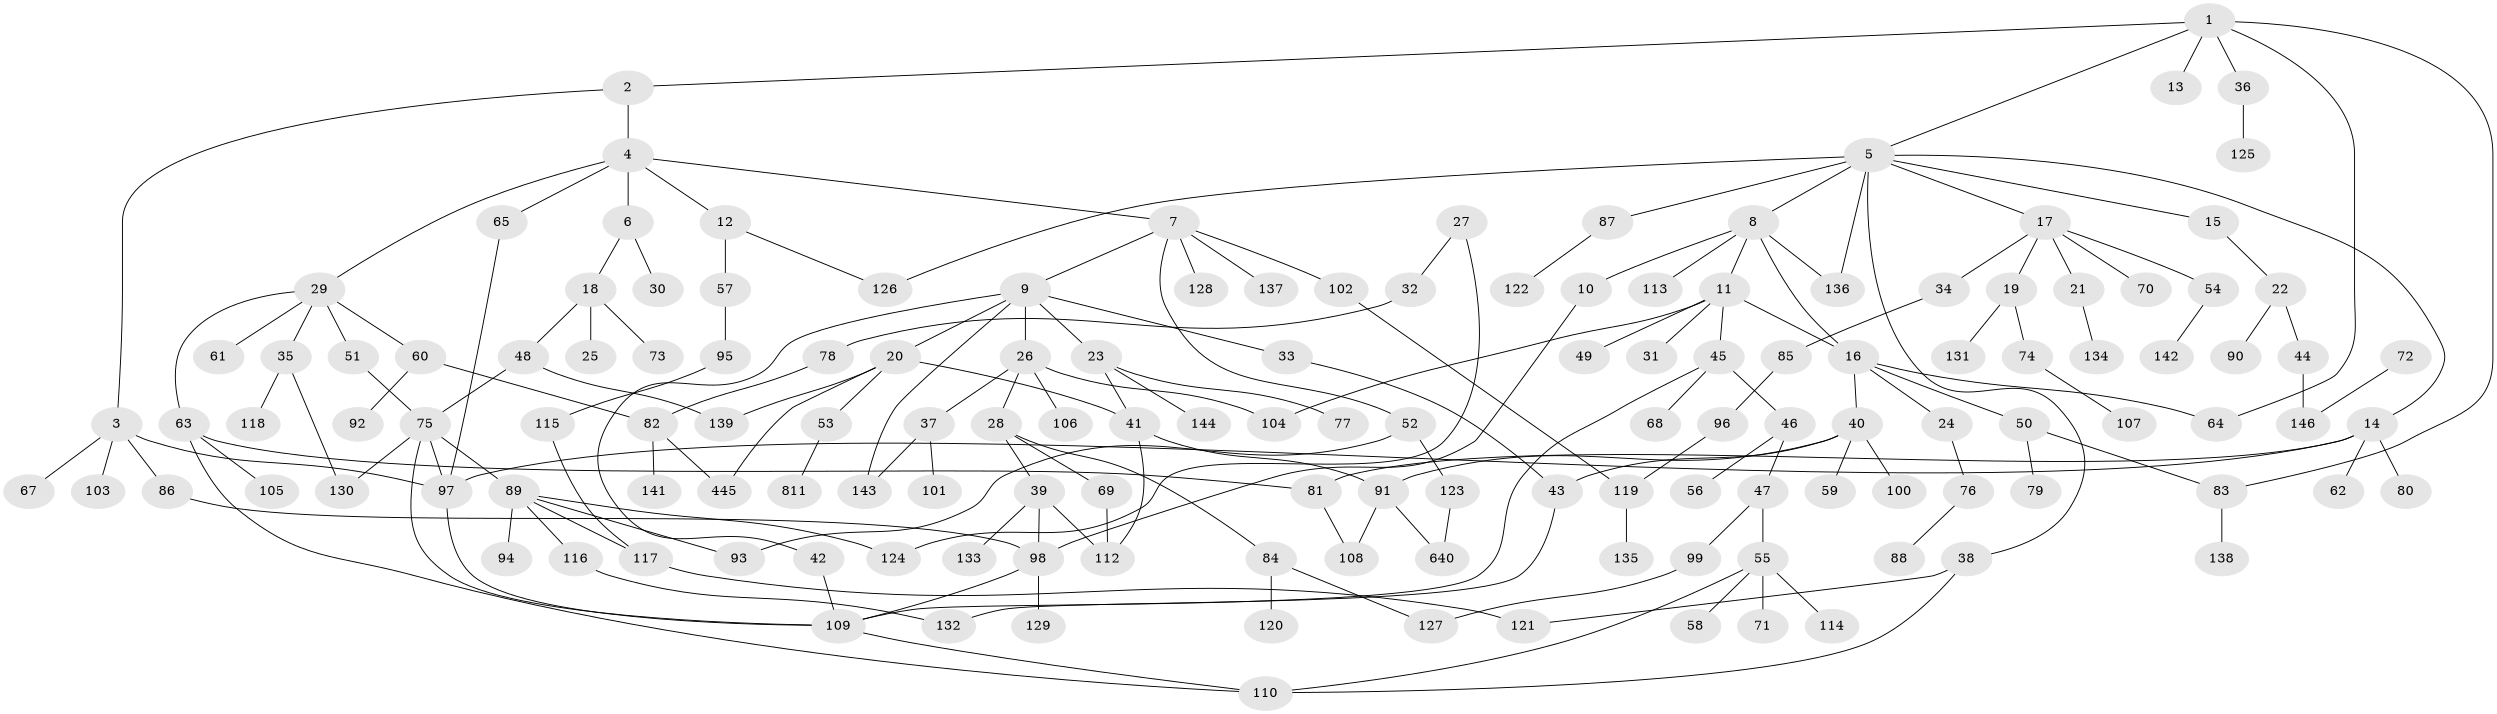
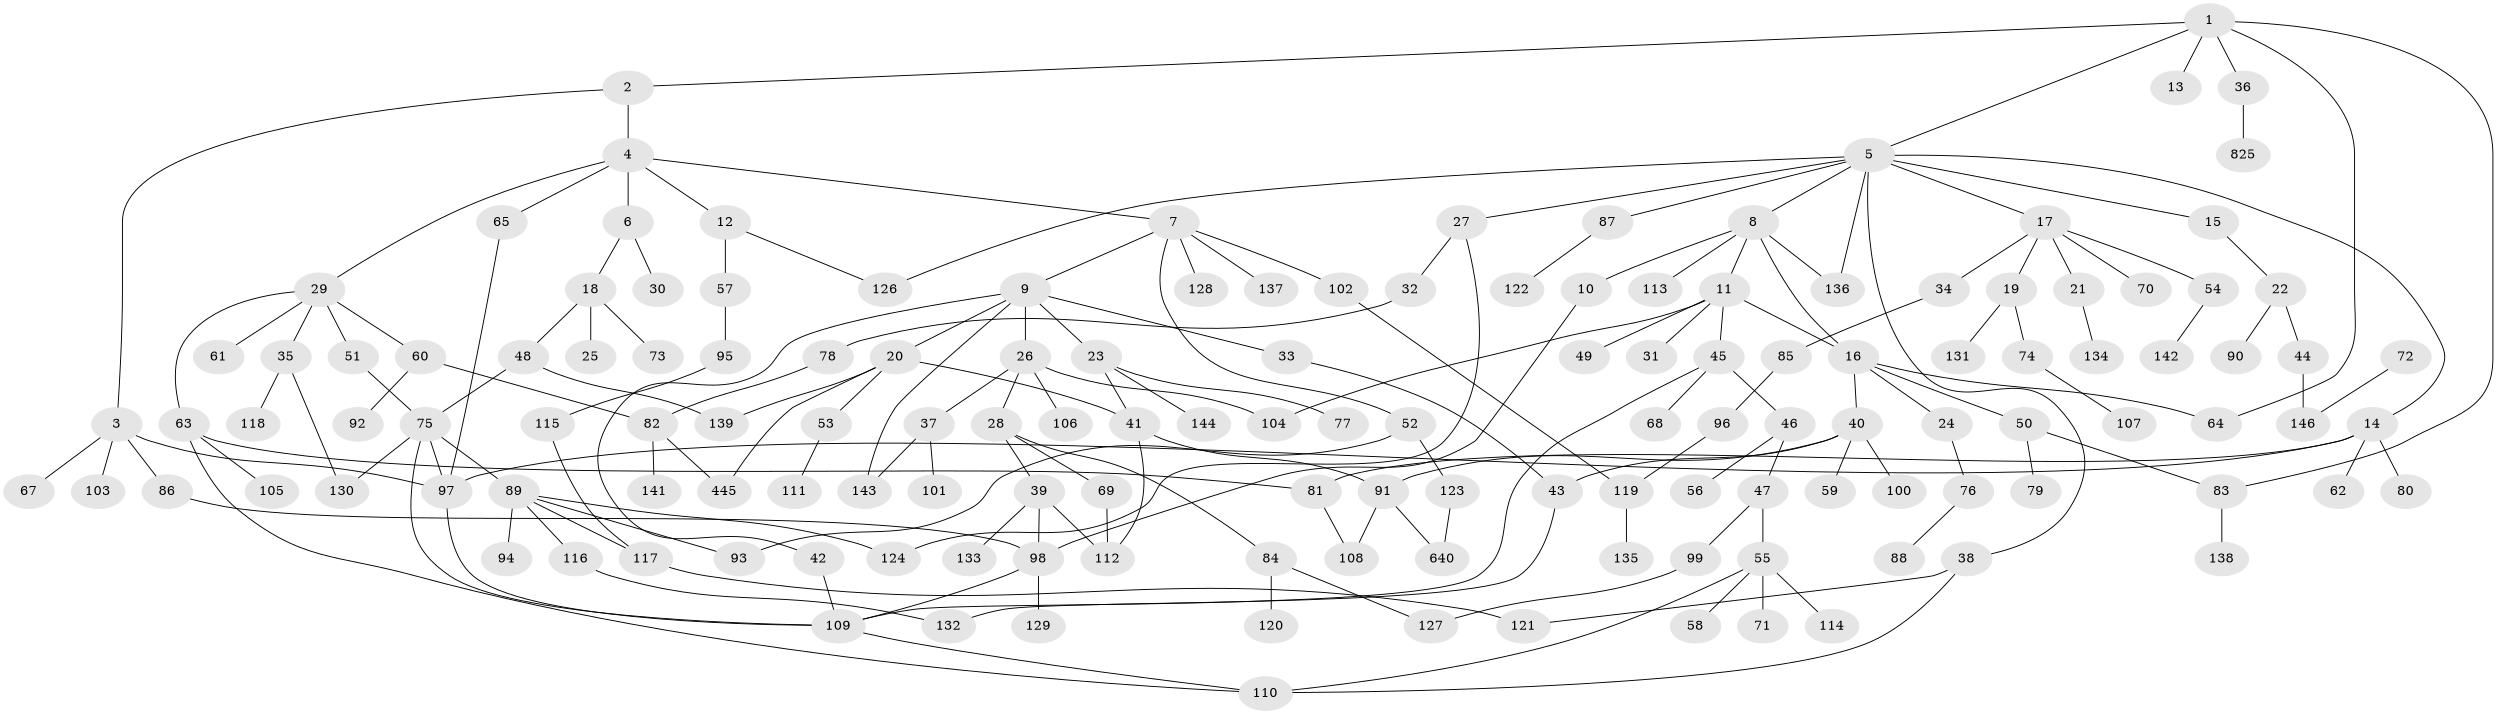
(2243, 155) -> (2243, 155)
none -> (1666, 189)
(795, 492) -> (795, 492)
